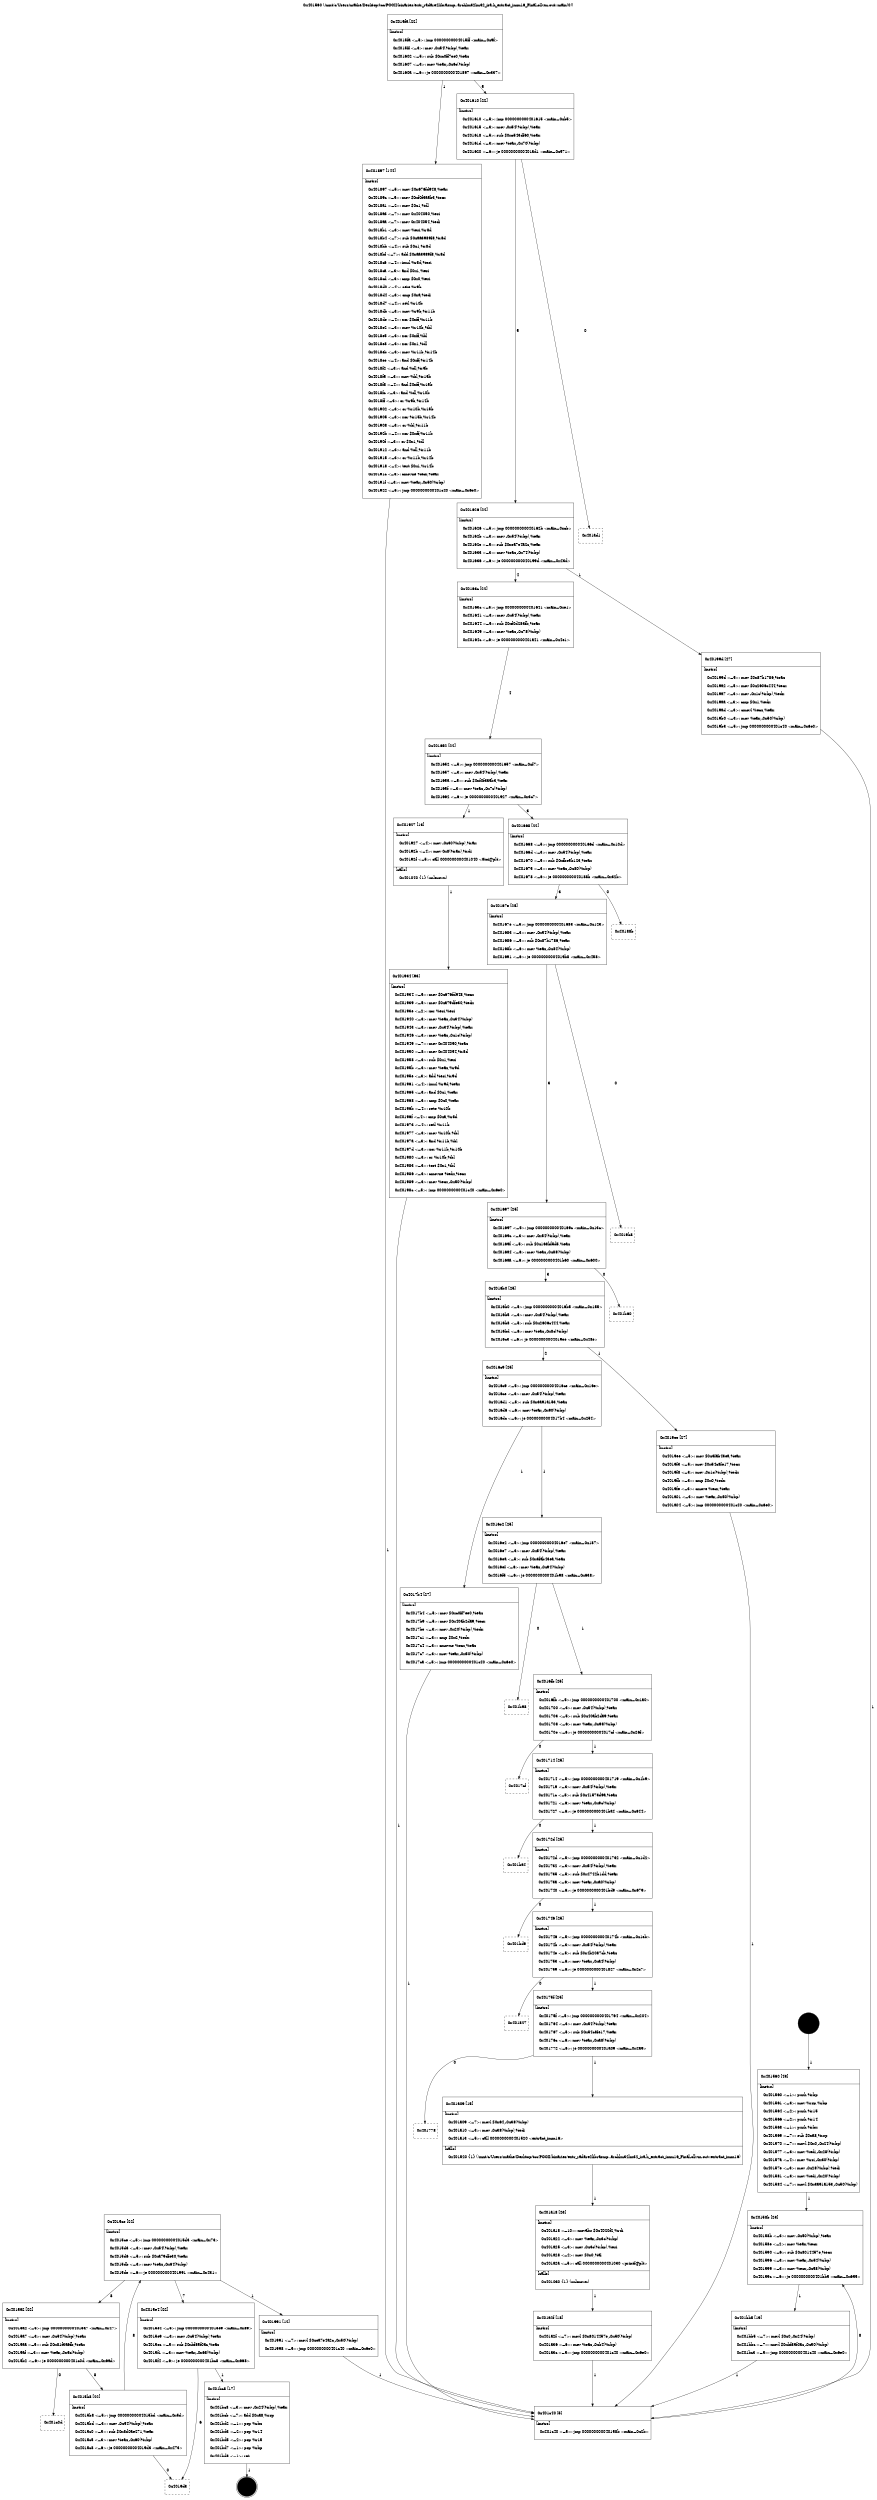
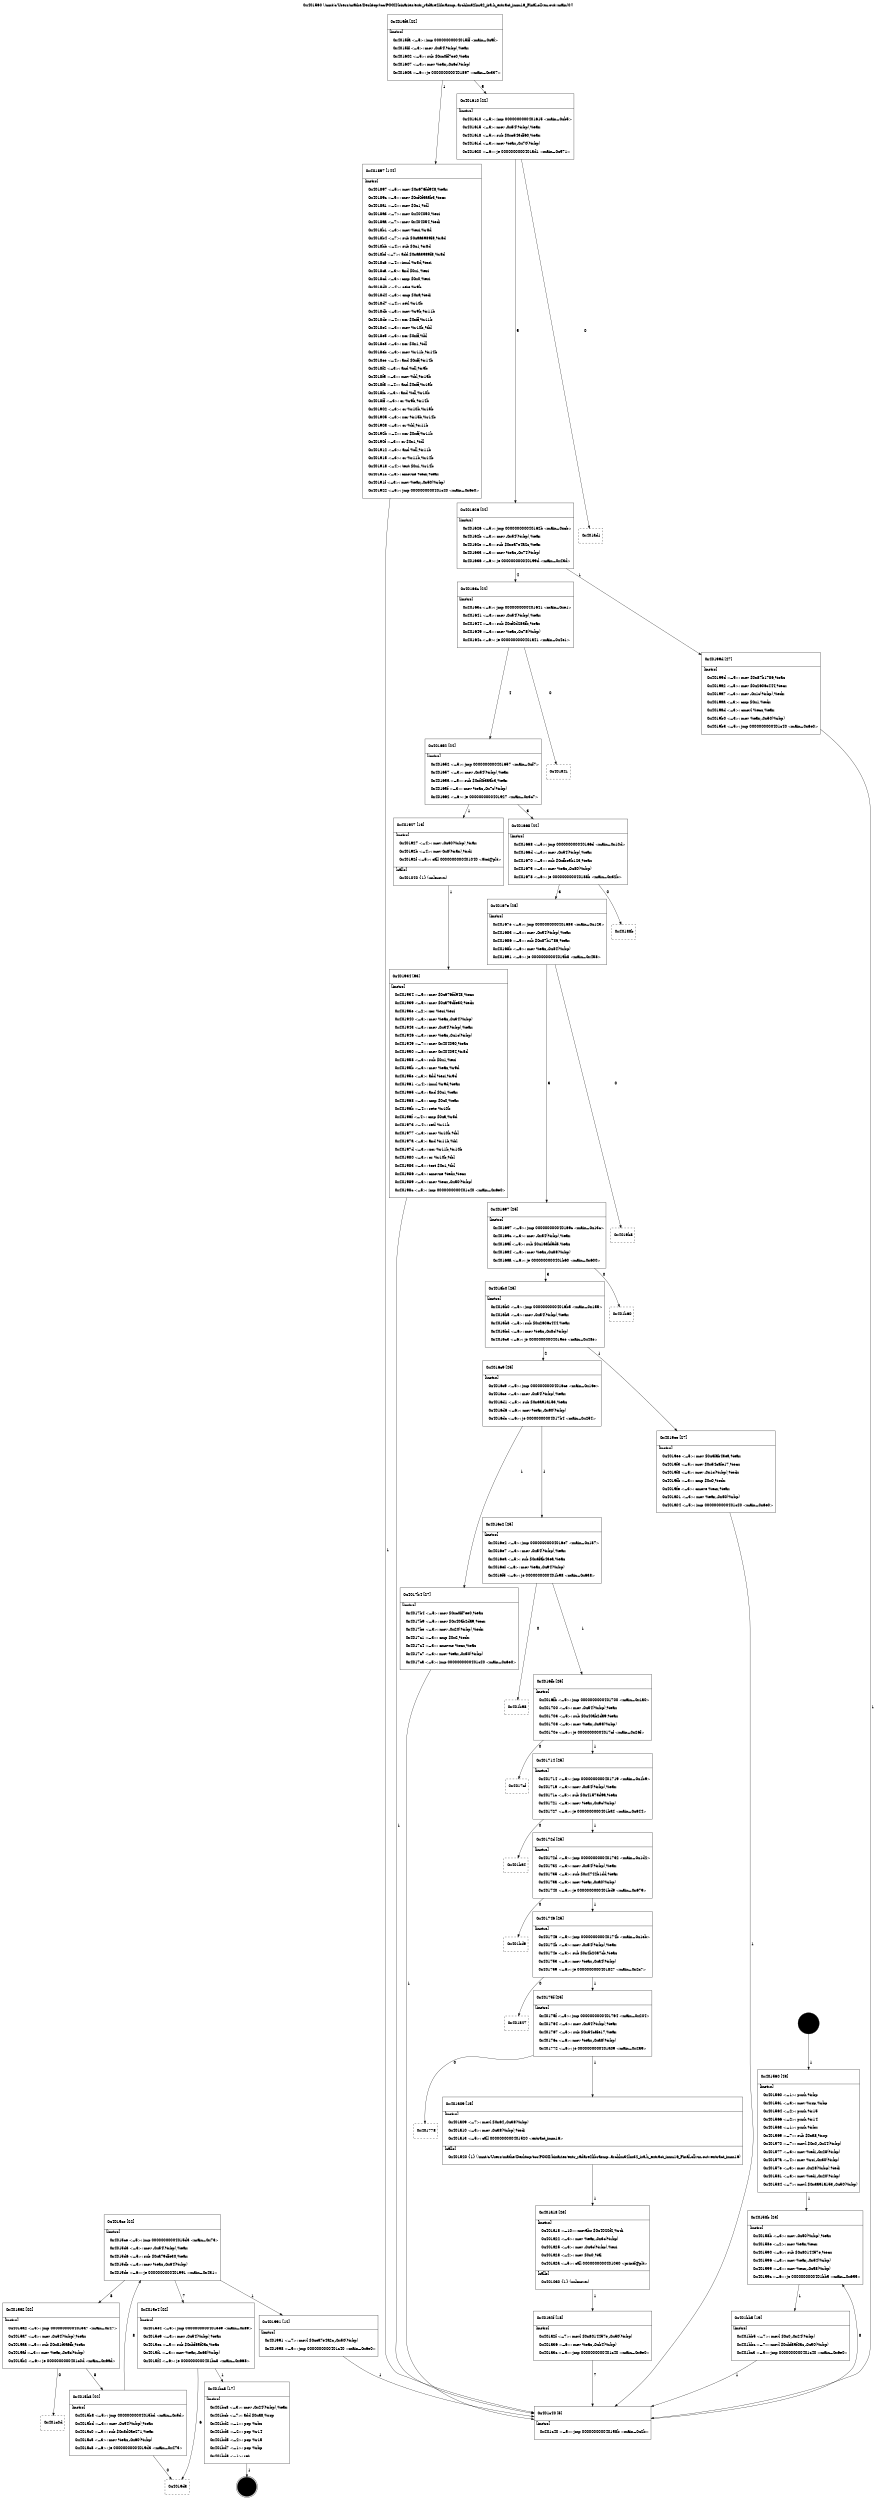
none -> (558, 772)
(594, 2375) -> (594, 2375)
